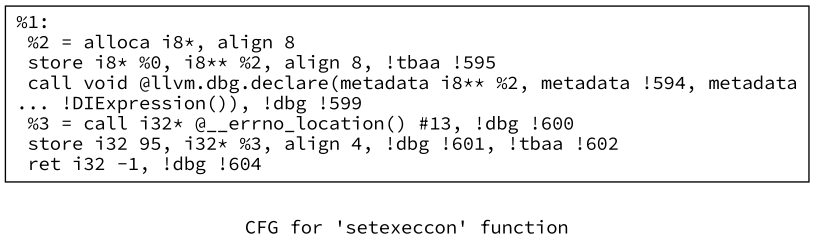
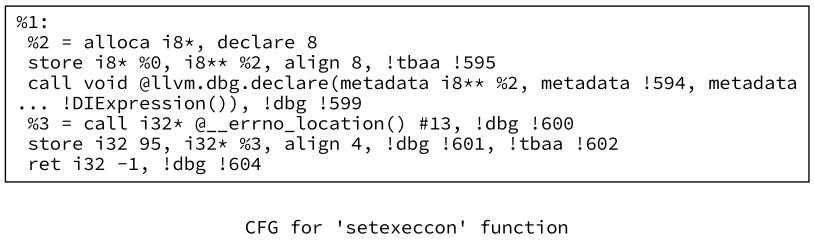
(156, 43) -> (167, 43)
